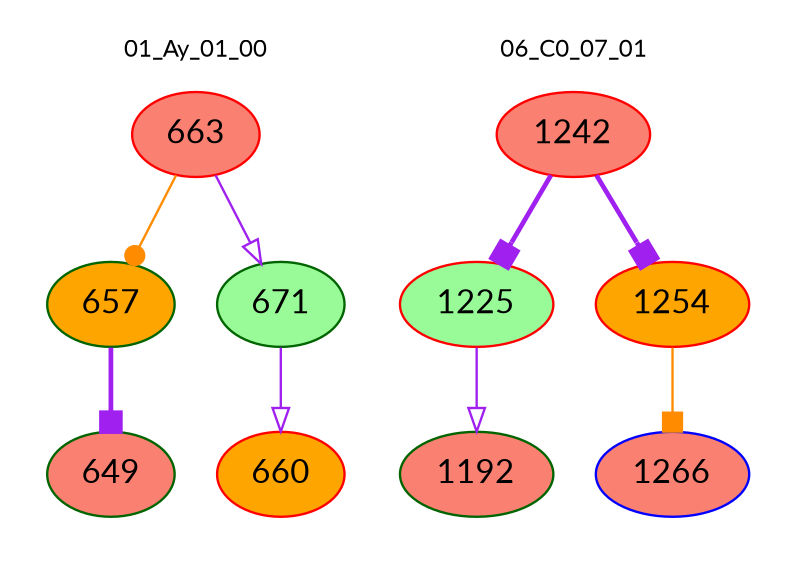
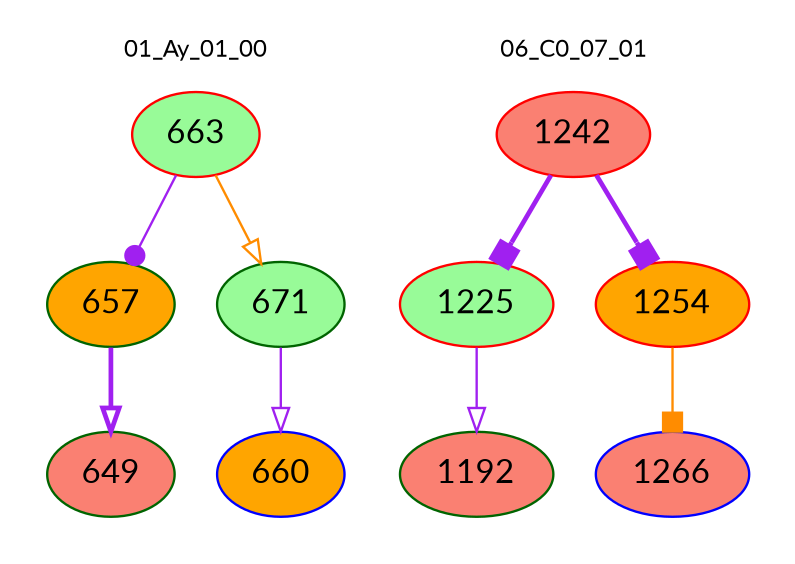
(196, 135) -> (196, 135)
(233, 209) -> (233, 209)
(158, 211) -> (158, 211)
(111, 378) -> (111, 378)
(281, 474) -> (281, 474)
